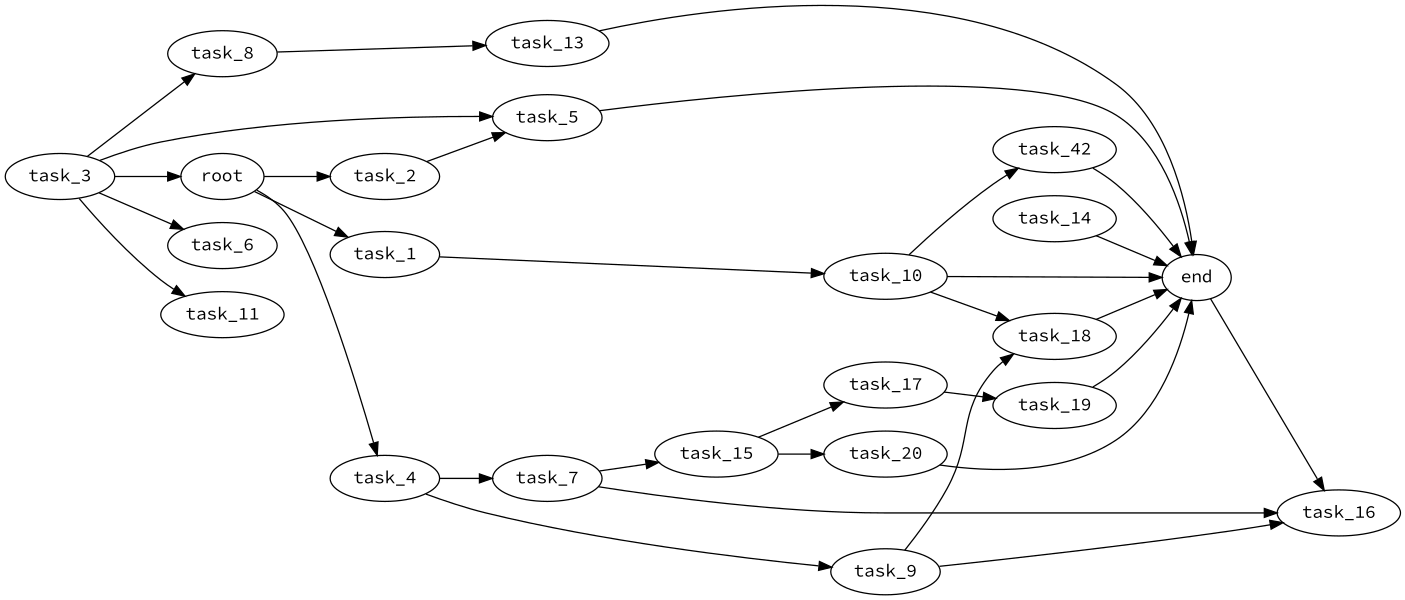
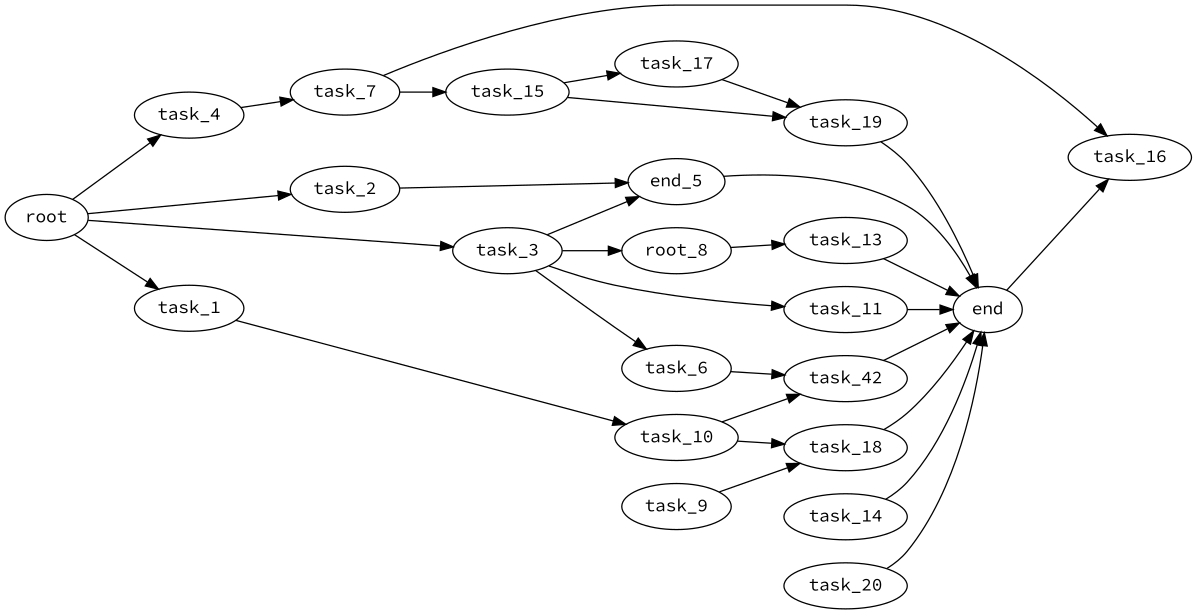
(222, 54) -> (677, 251)
(547, 118) -> (677, 182)
(141, 177) -> (264, 233)
(1048, 277) -> (923, 310)
none -> (751, 373)
(795, 454) -> (670, 107)
(620, 540) -> none
(1105, 547) -> none
